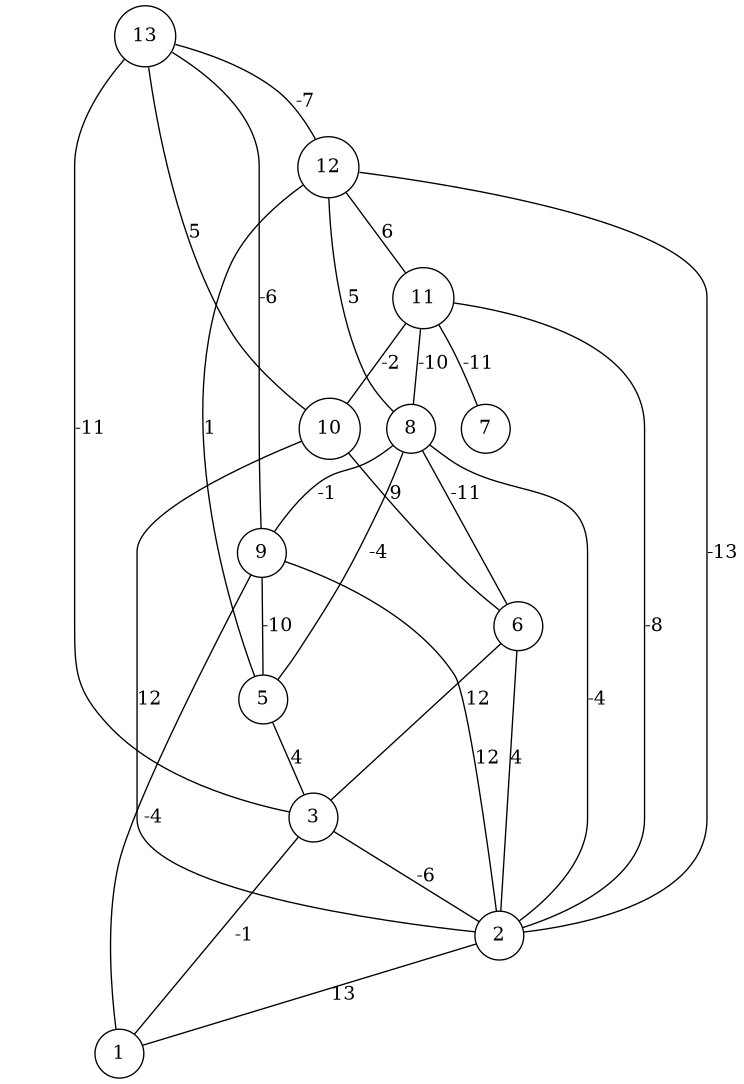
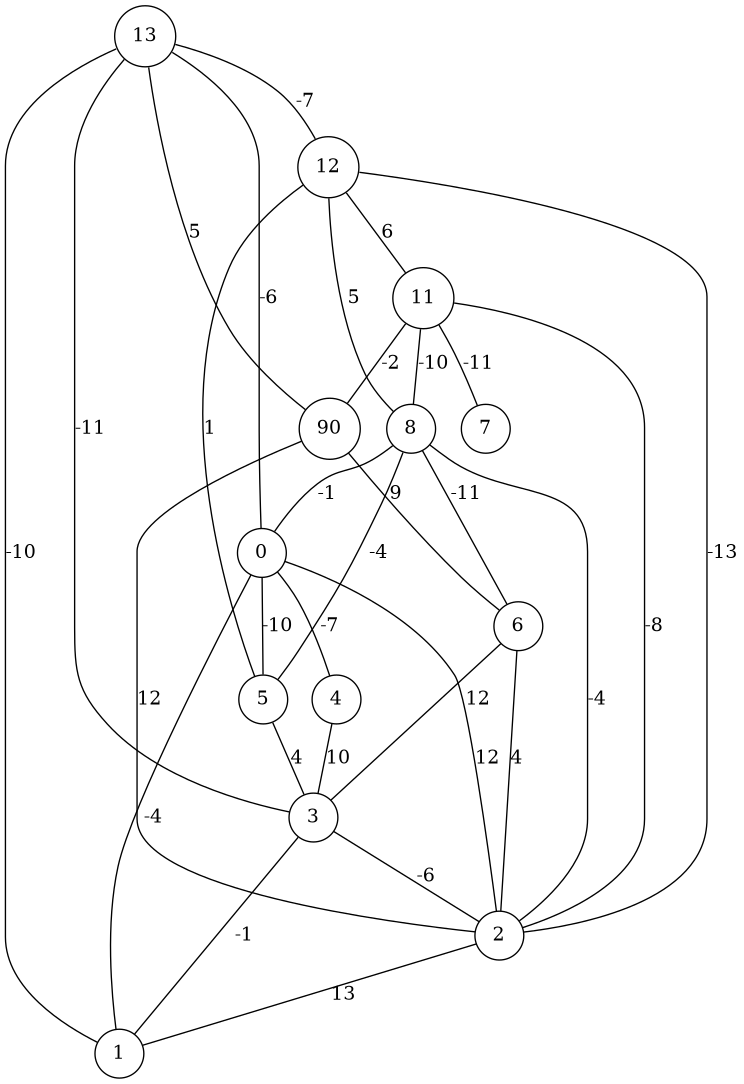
(330, 429) -> (330, 429)
none -> (5, 540)
(262, 553) -> (262, 553)
none -> (337, 699)
